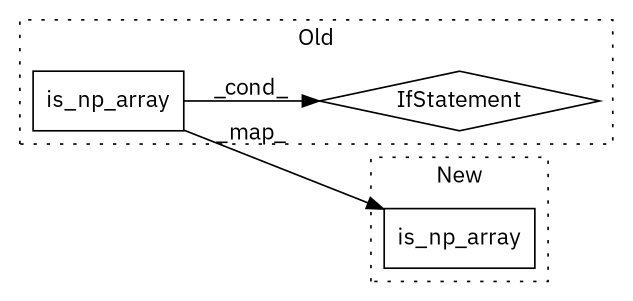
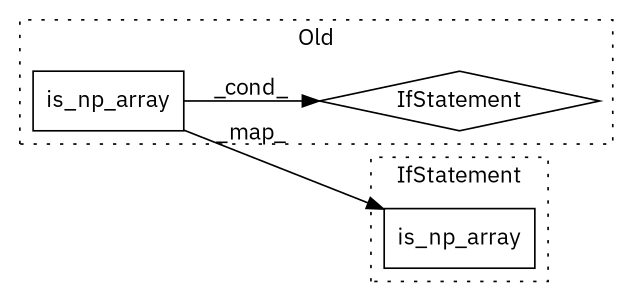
(460, 176) -> (460, 176)
